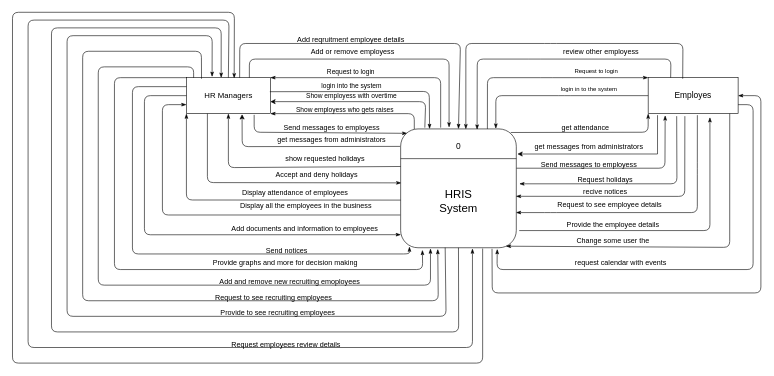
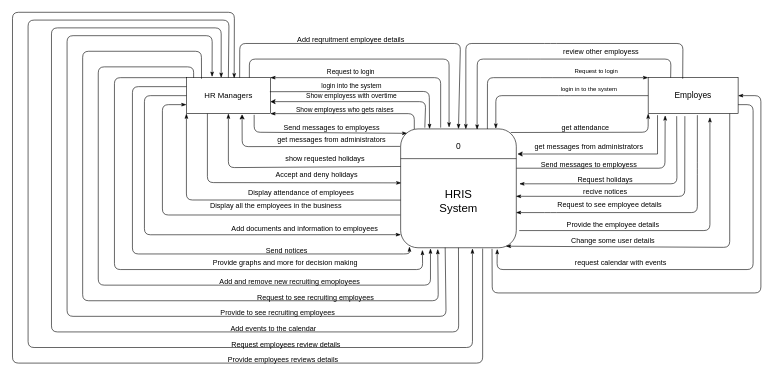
(353, 52) -> none
(295, 192) -> (301, 192)
(306, 206) -> (276, 206)
(613, 240) -> (613, 240)
(274, 297) -> (316, 297)
none -> (274, 328)
none -> (283, 359)
